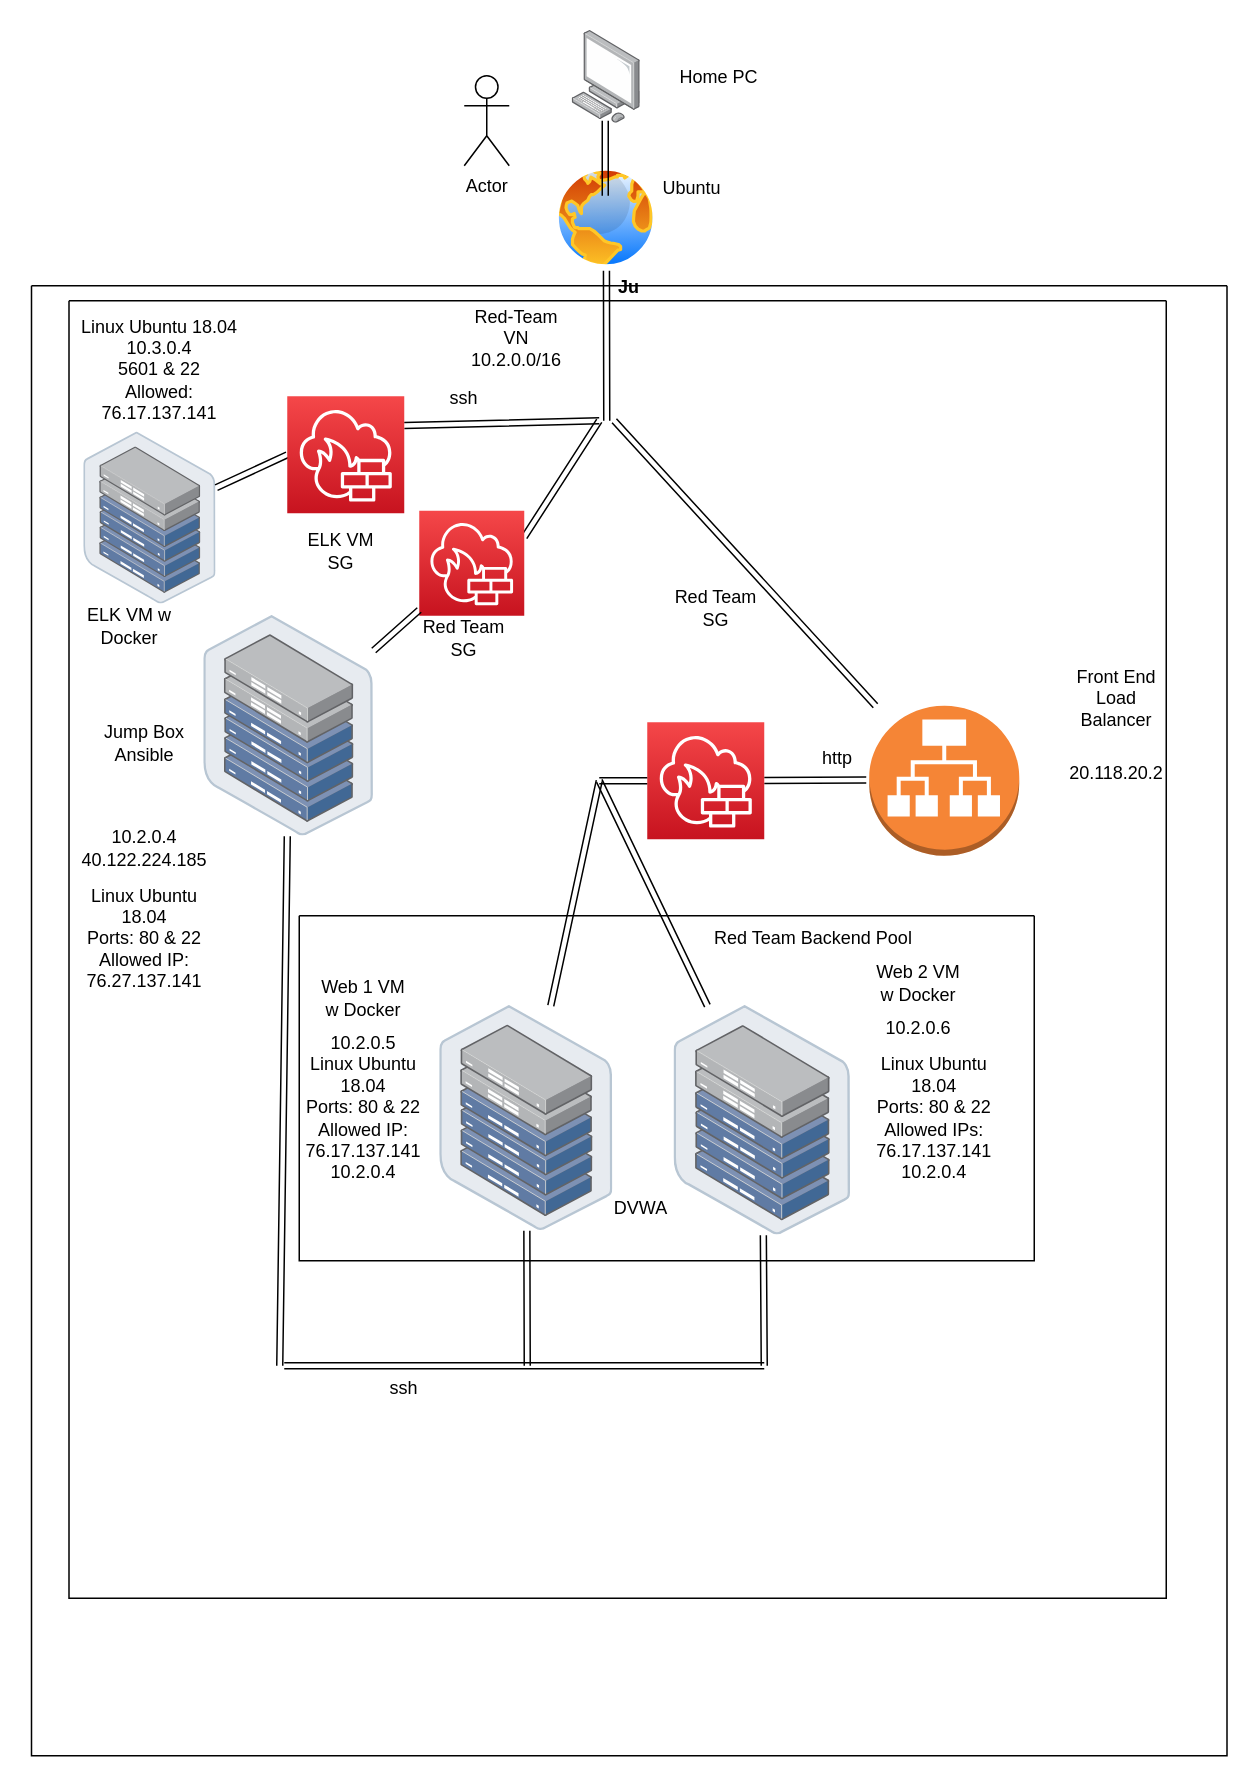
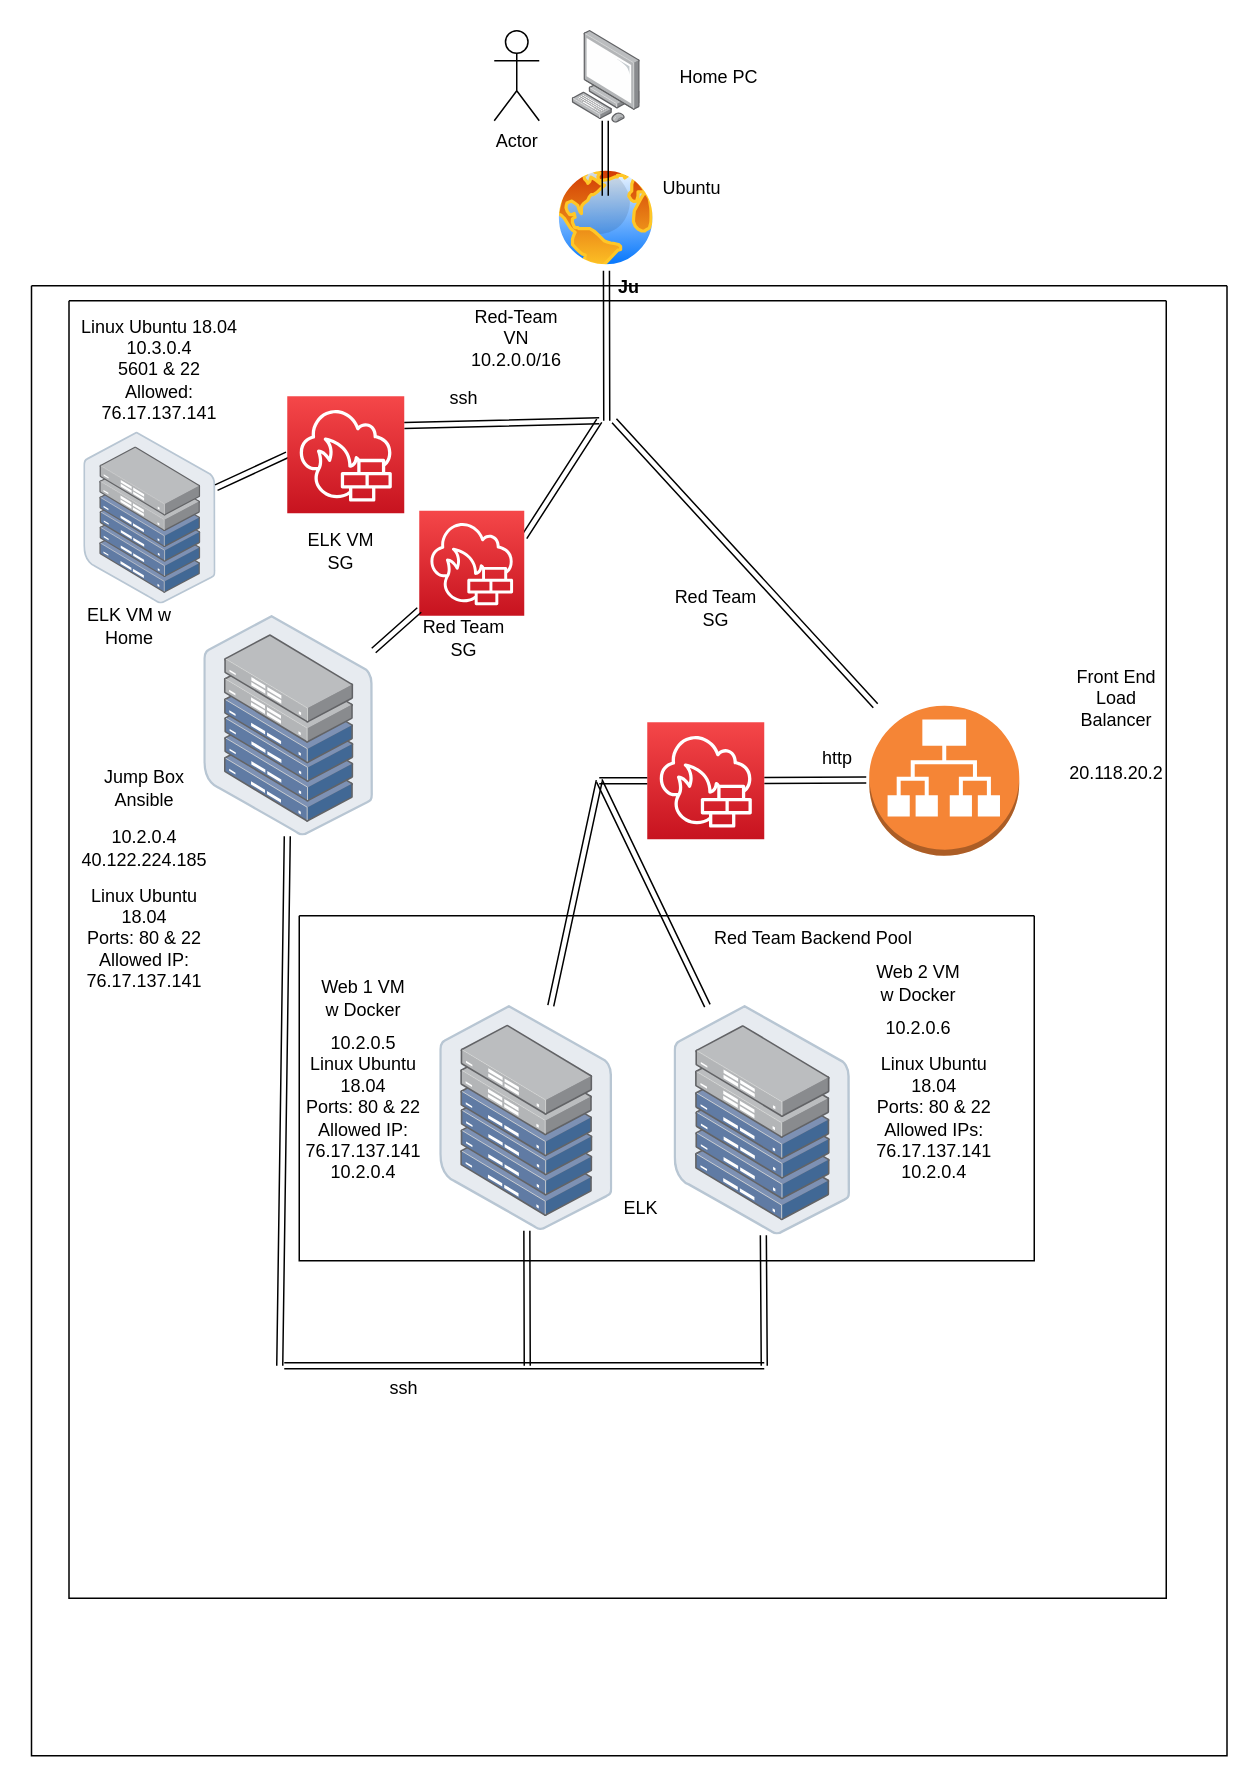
(487, 121) -> (517, 76)
(130, 626) -> (130, 626)
(144, 743) -> (144, 788)
(145, 938) -> (145, 938)
(641, 1208) -> (641, 1208)
